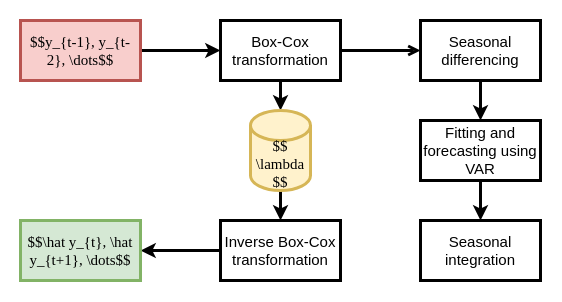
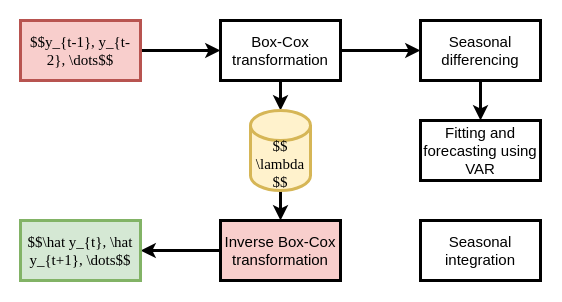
(408, 51) -> (408, 51)
(481, 195) -> none
(281, 251) -> (281, 251)
